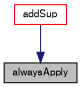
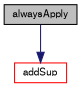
(41, 38) -> (41, 38)
